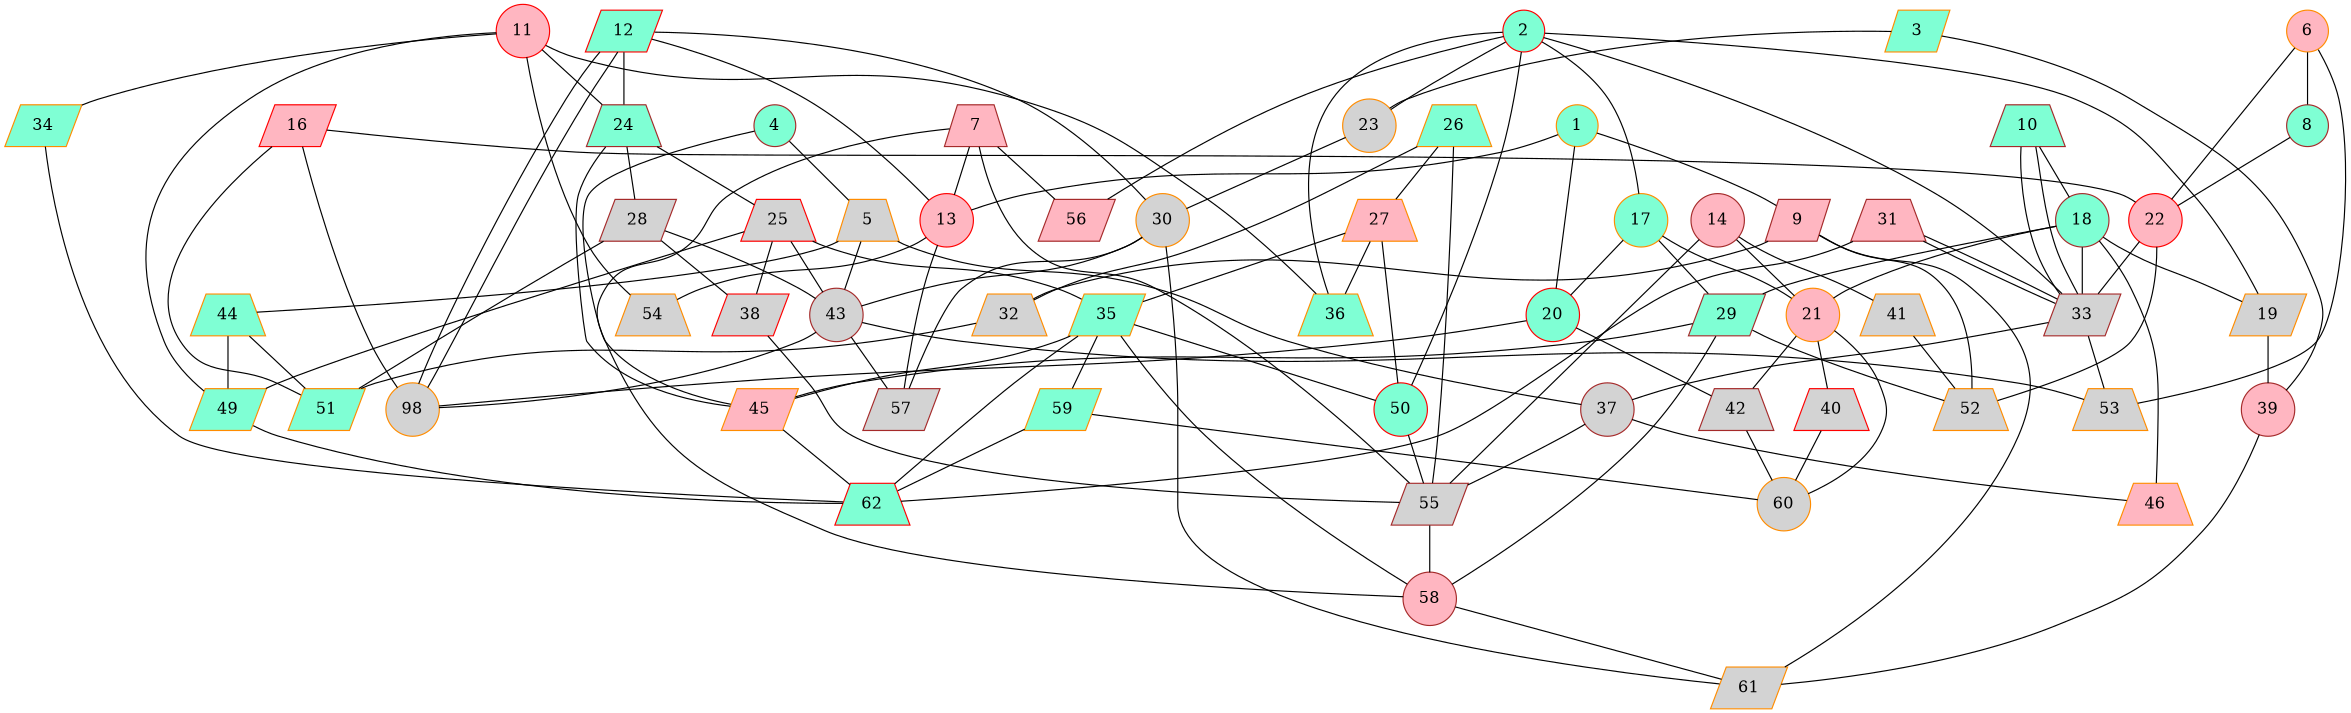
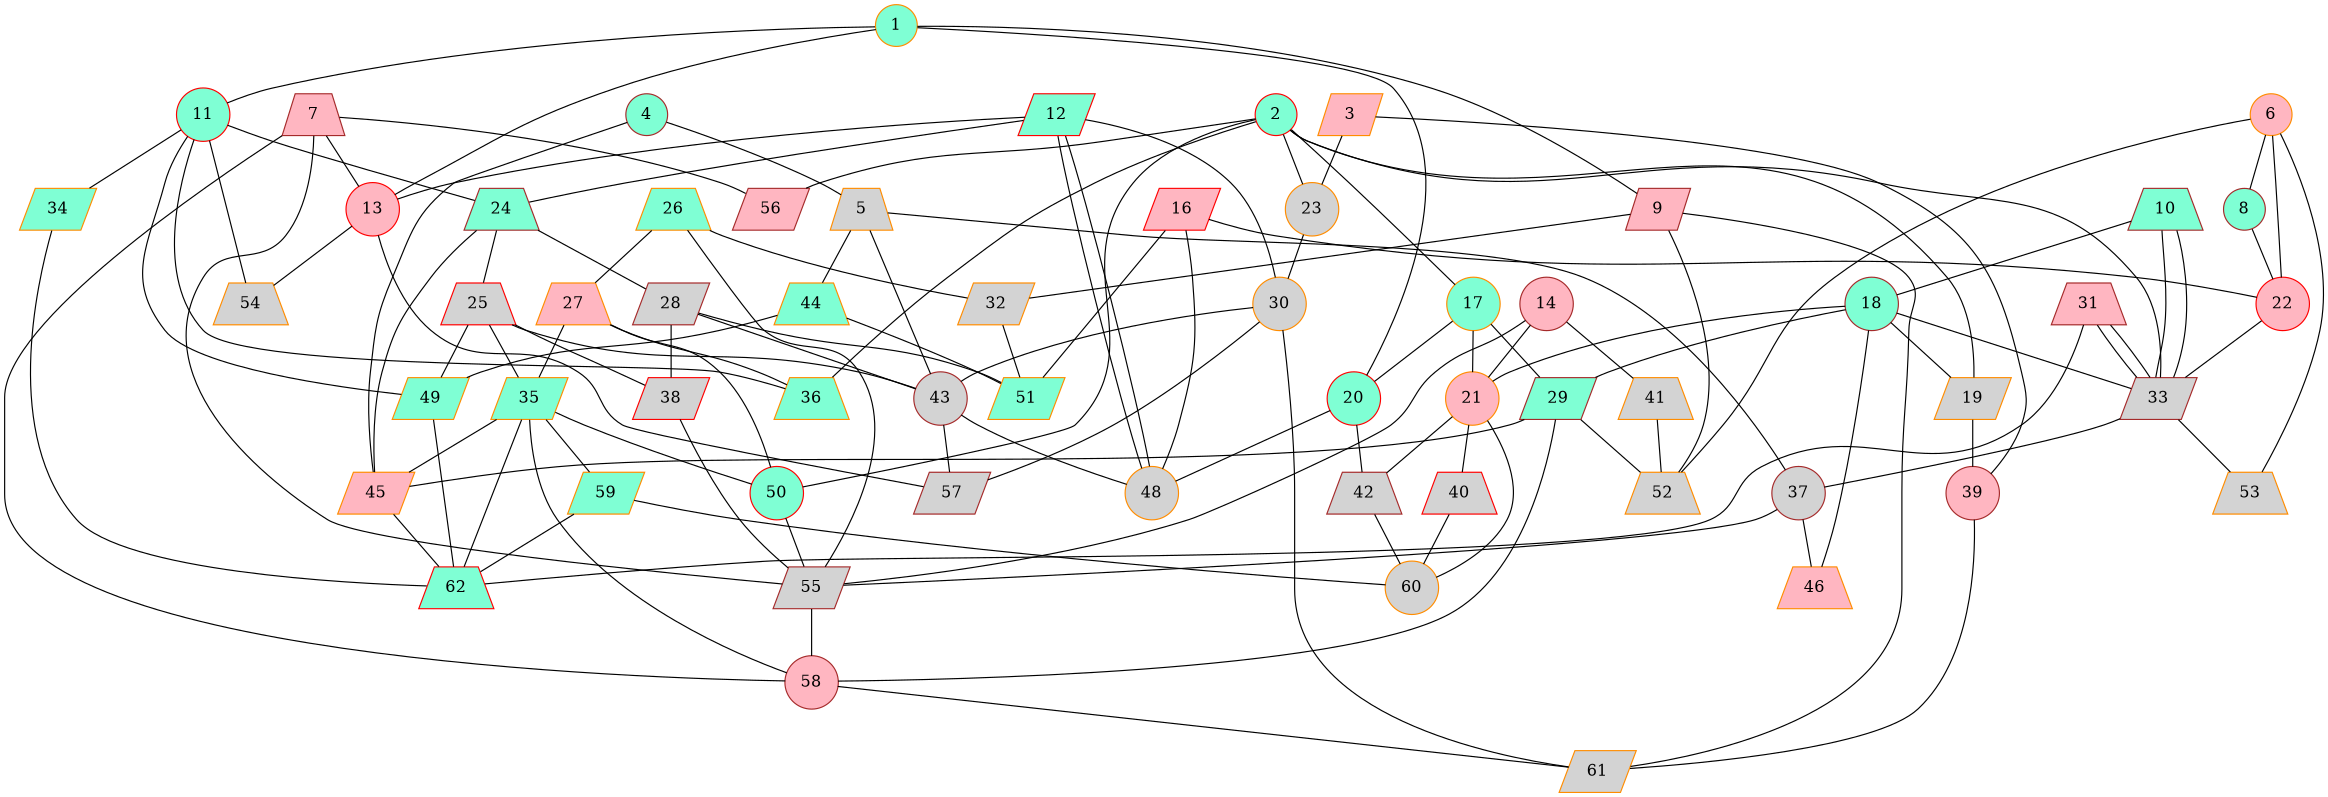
(523, 31) -> (203, 115)
(1917, 31) -> (1350, 115)
none -> (548, 45)
(1009, 315) -> (996, 304)
(1535, 355) -> none
(2112, 356) -> (1920, 226)
(413, 410) -> (1152, 493)
